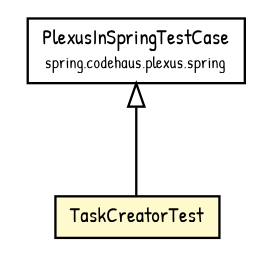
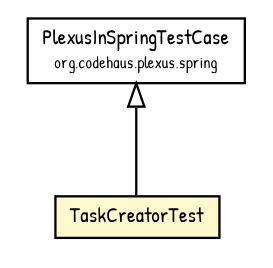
(136, 64) -> (136, 64)
